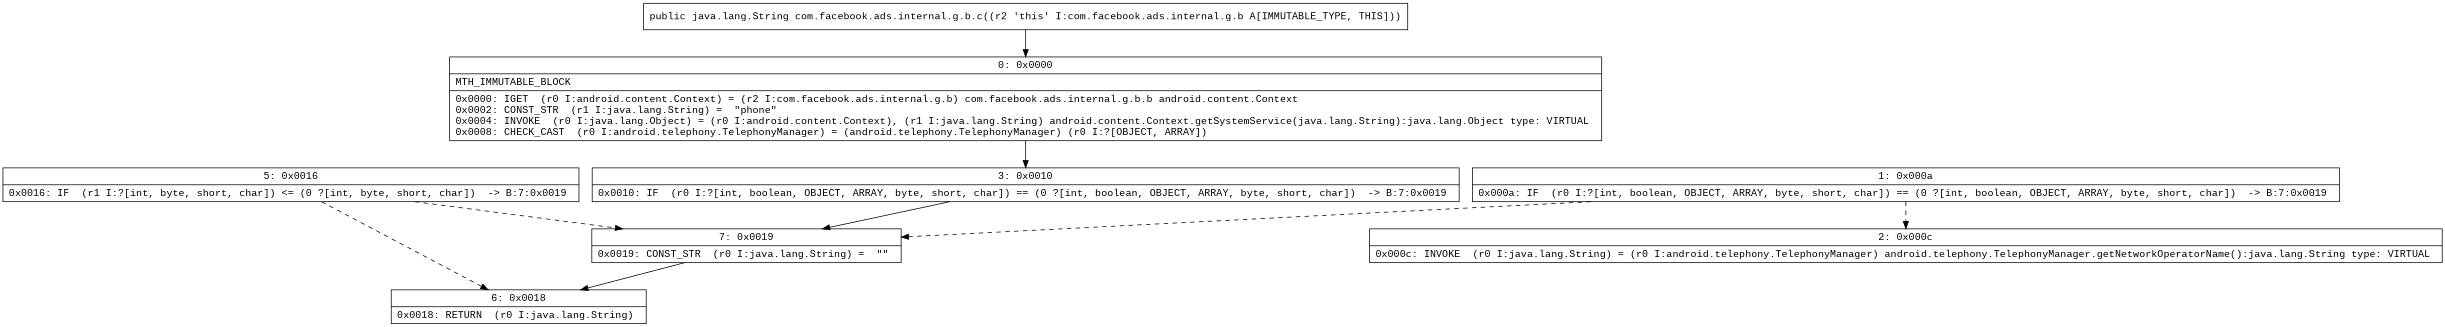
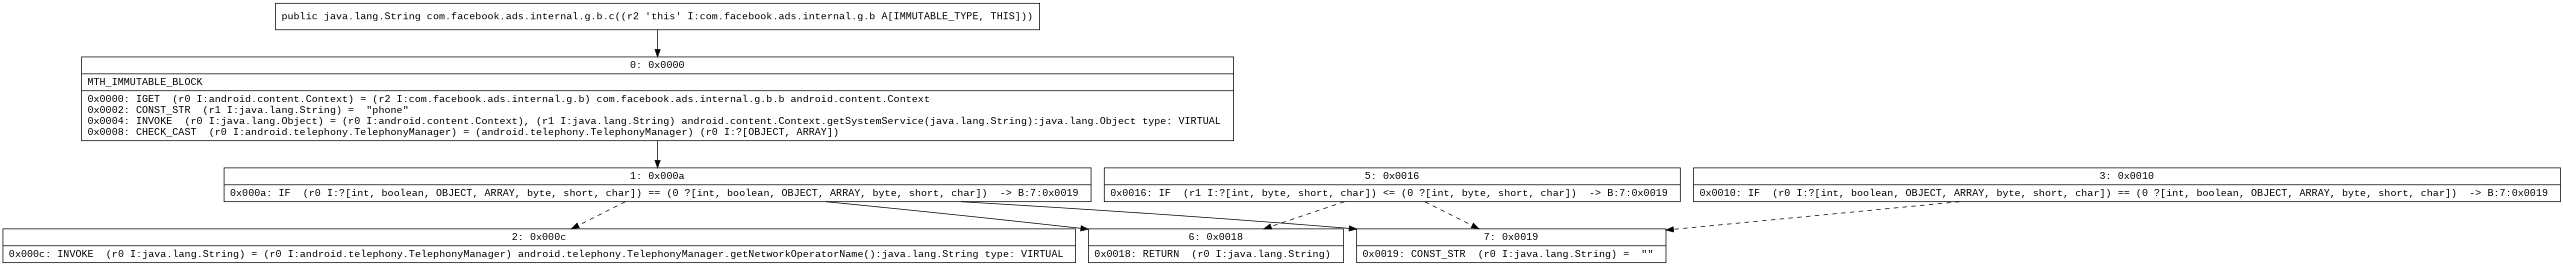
(1026, 150) -> (658, 150)
(890, 215) -> (1816, 216)
(1250, 219) -> (1155, 214)
(636, 275) -> (953, 215)
